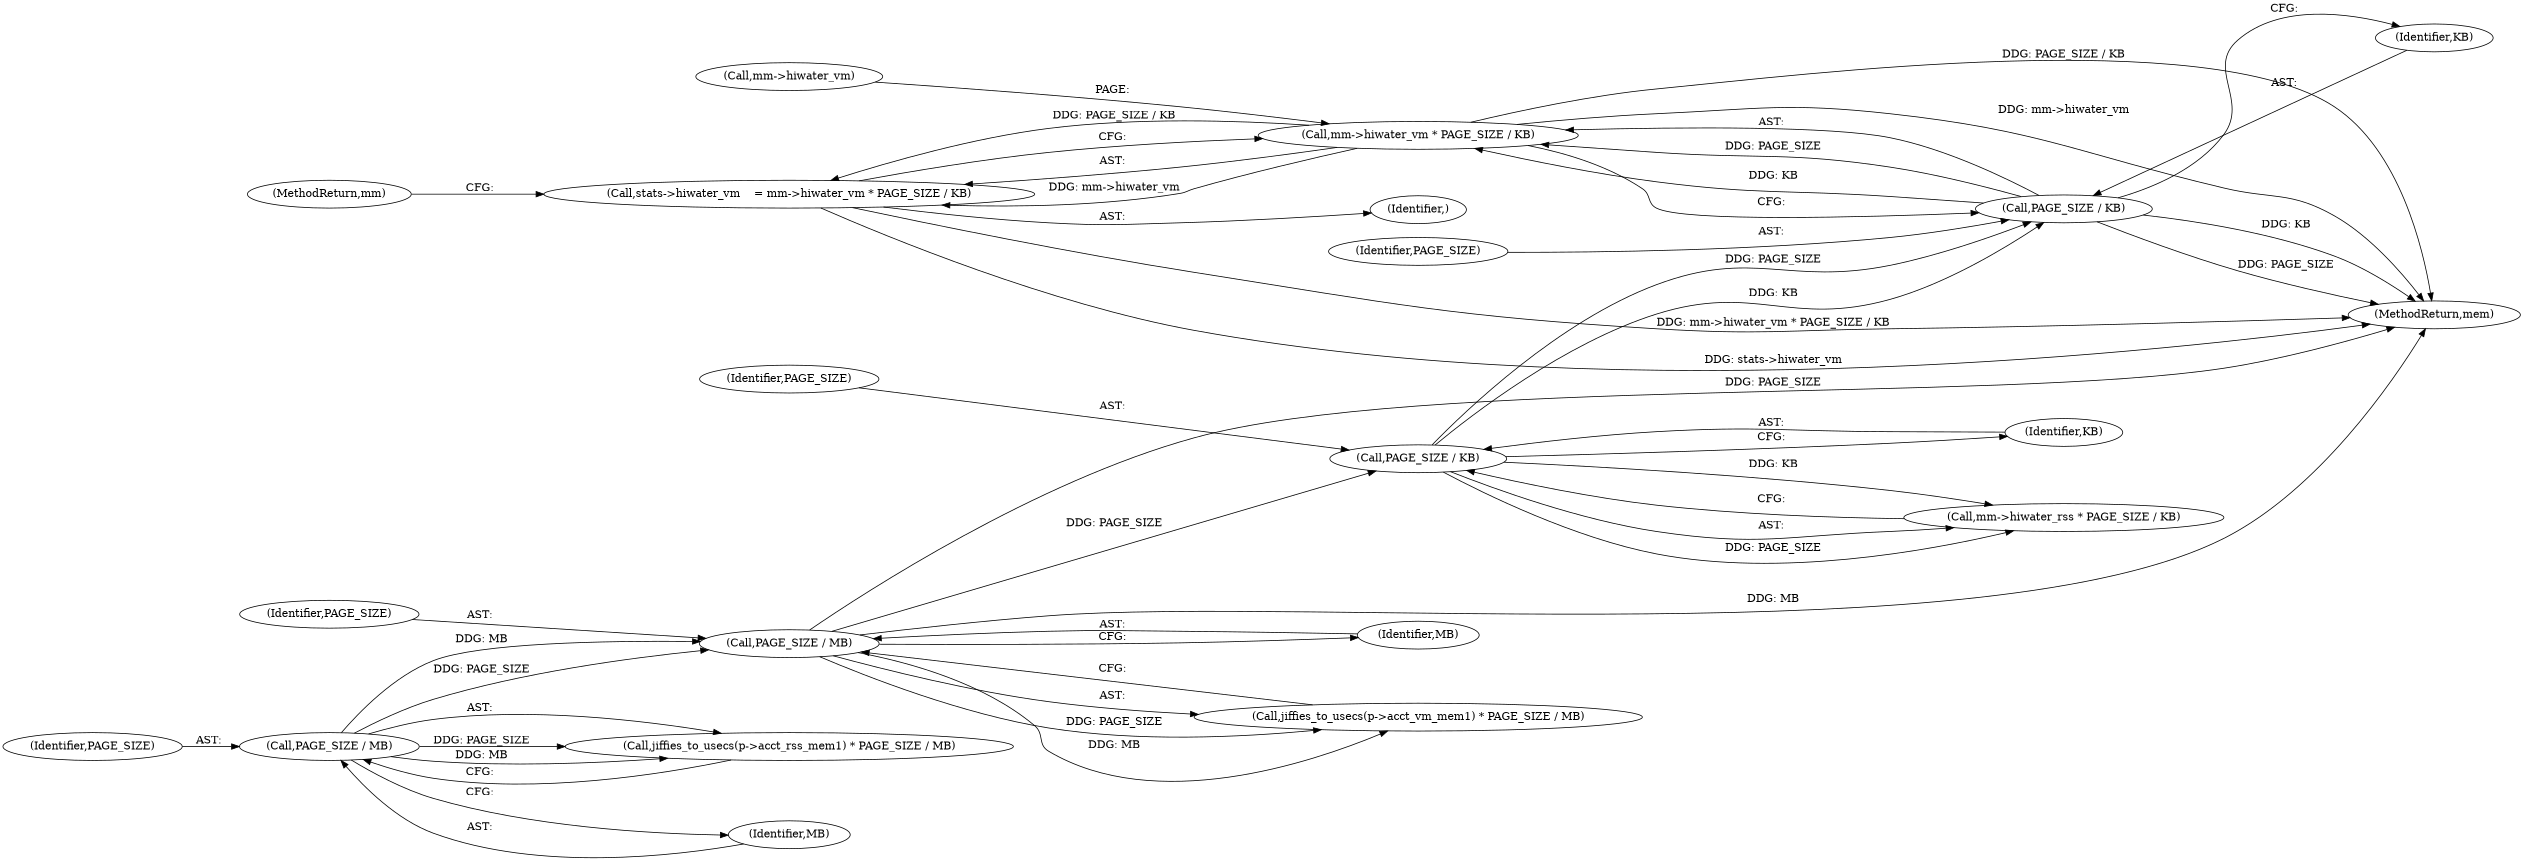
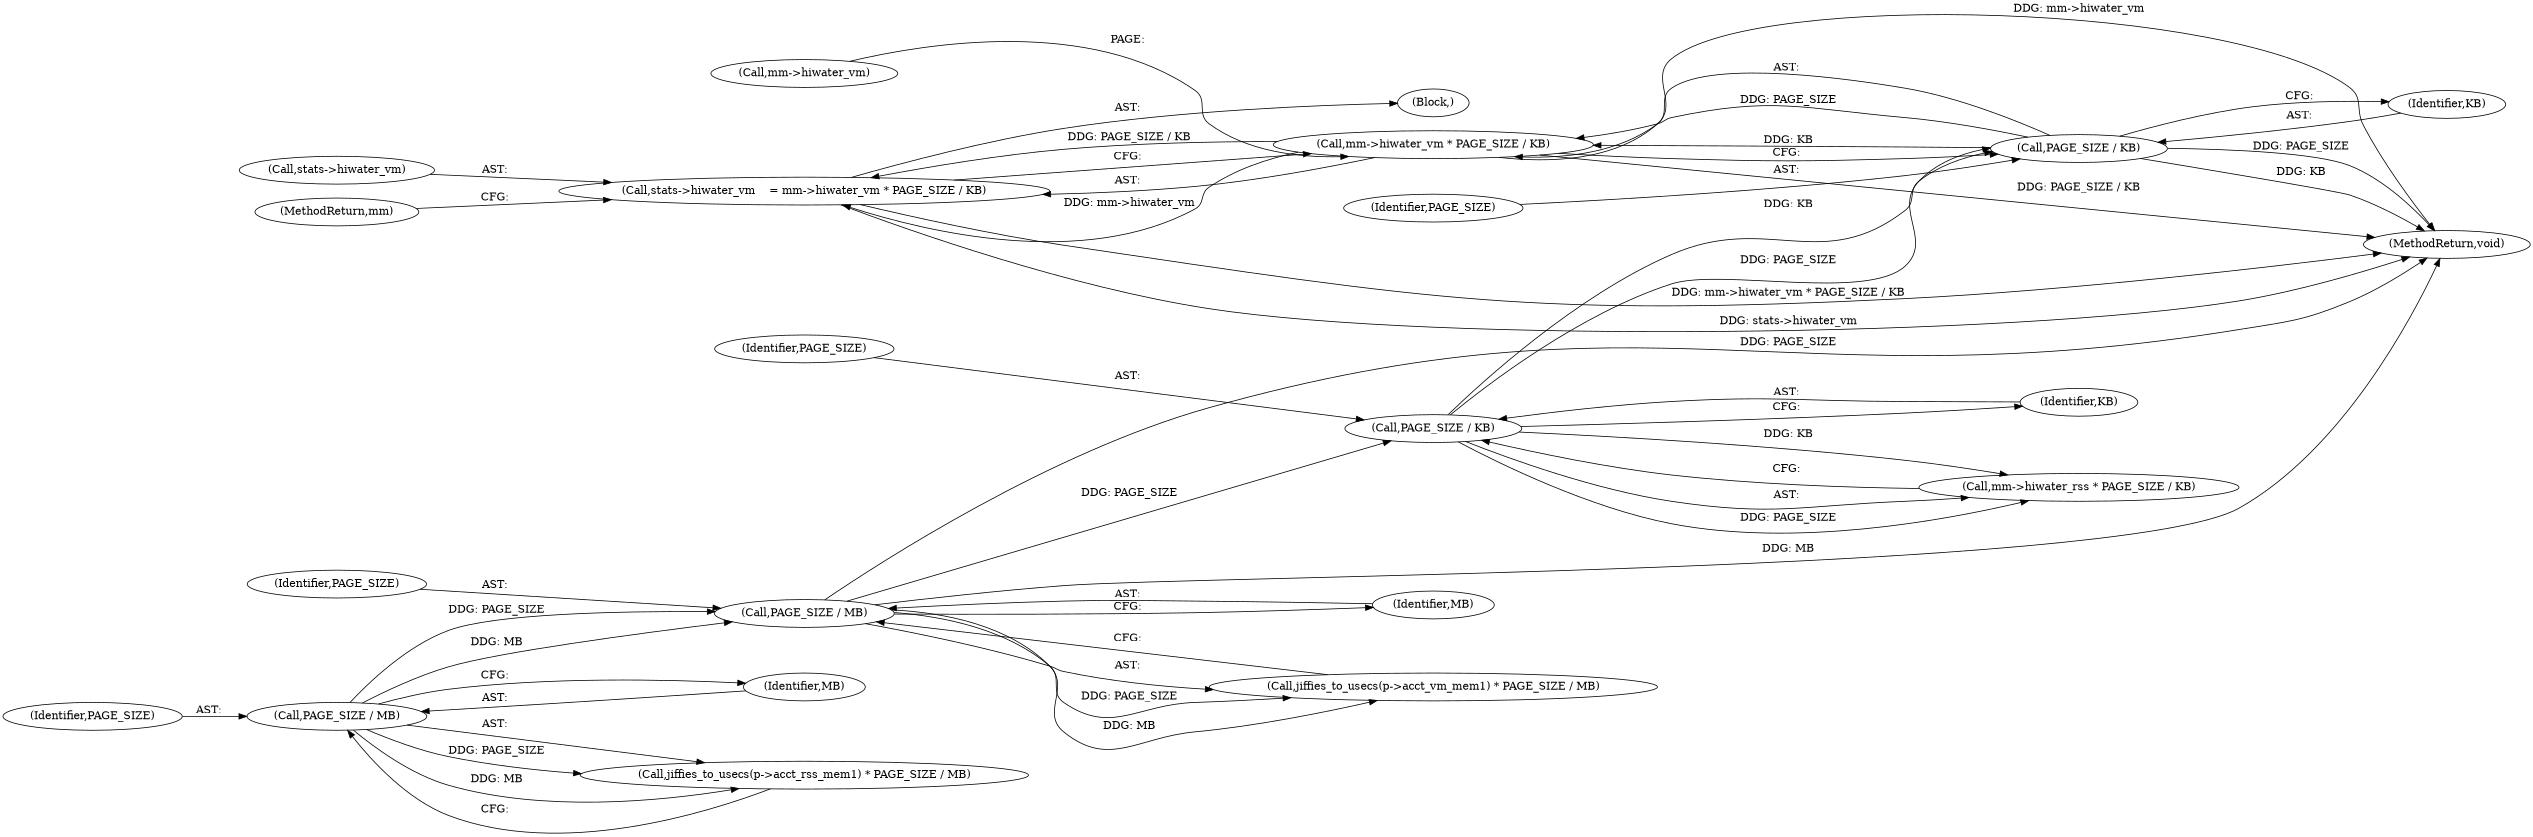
none -> (337, 170)
(1418, 210) -> (1433, 103)
(2434, 315) -> (2447, 244)
